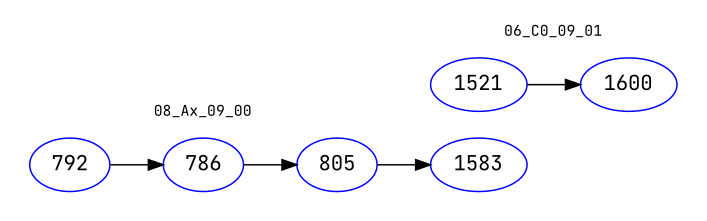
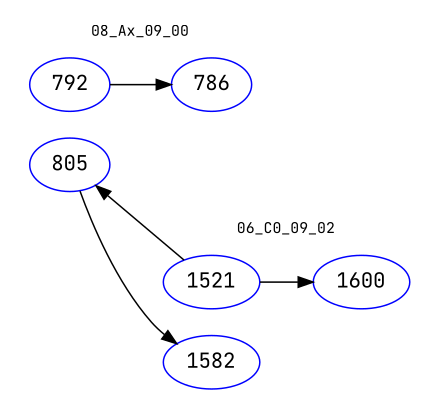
(554, 32) -> (287, 229)
(263, 165) -> (142, 225)
(479, 165) -> (212, 362)
